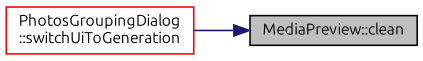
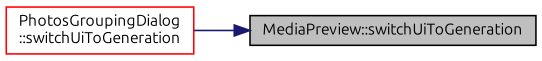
(334, 30) -> (393, 30)
